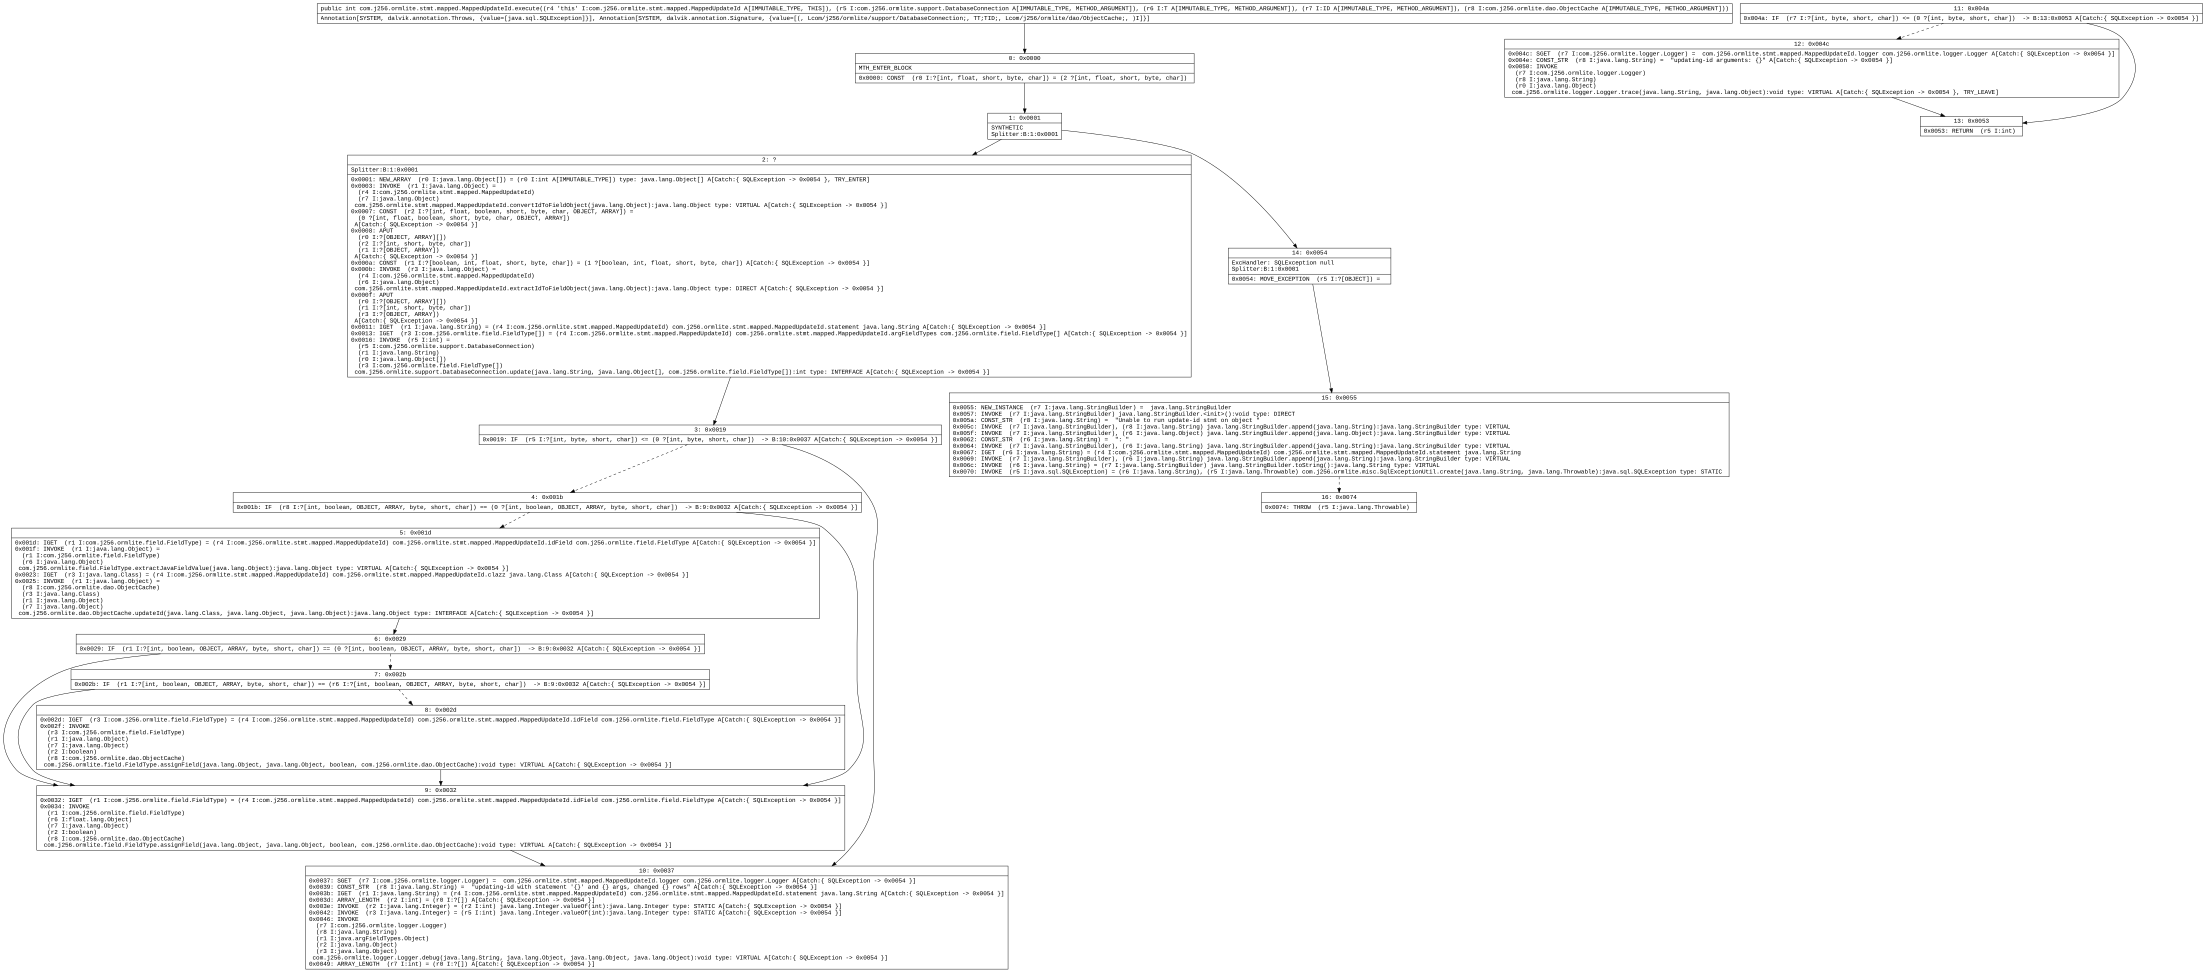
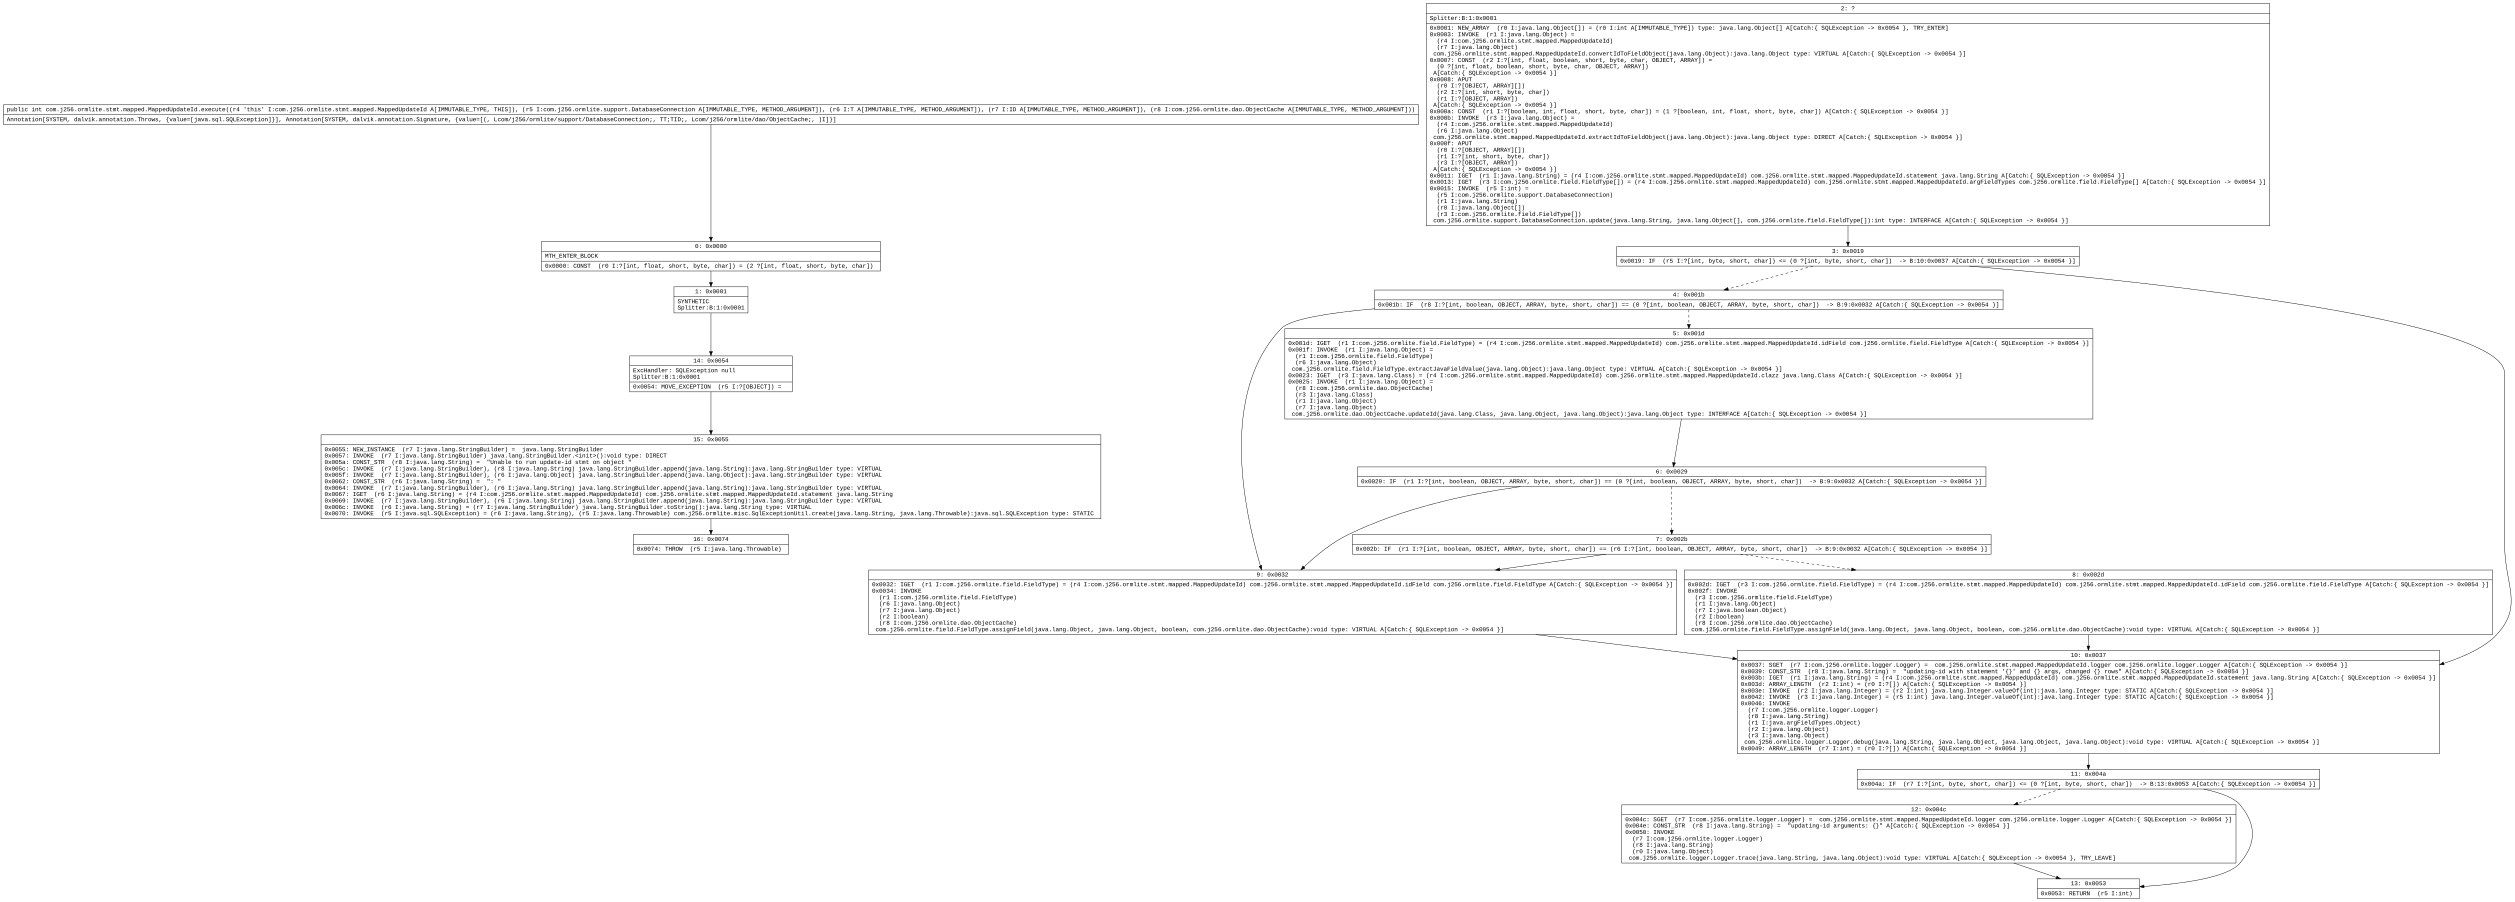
(989, 146) -> none
(402, 340) -> (1481, 188)
(1339, 483) -> (711, 524)
(84, 745) -> (1737, 610)
none -> (2088, 759)
(441, 776) -> (2088, 640)
(86, 819) -> (916, 604)
